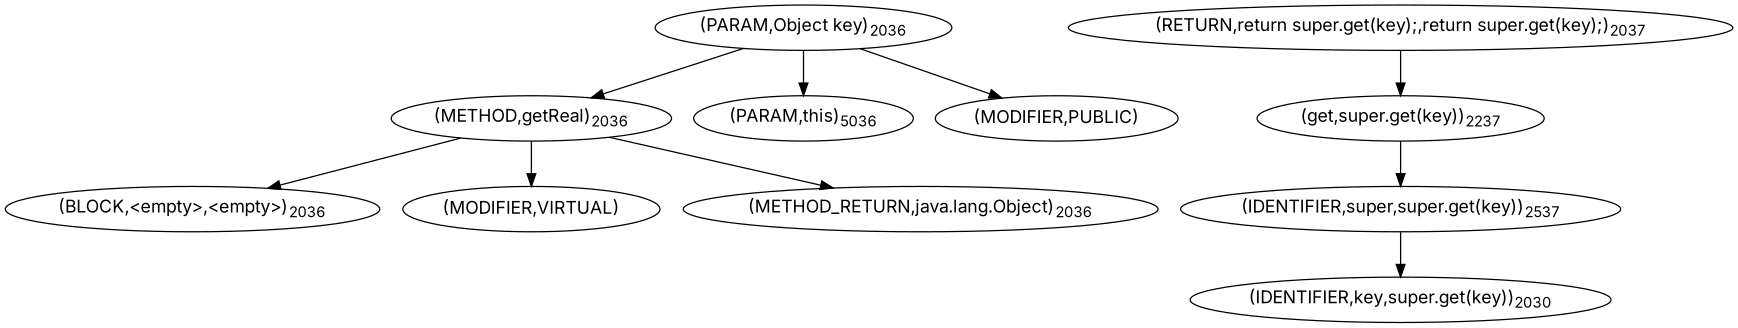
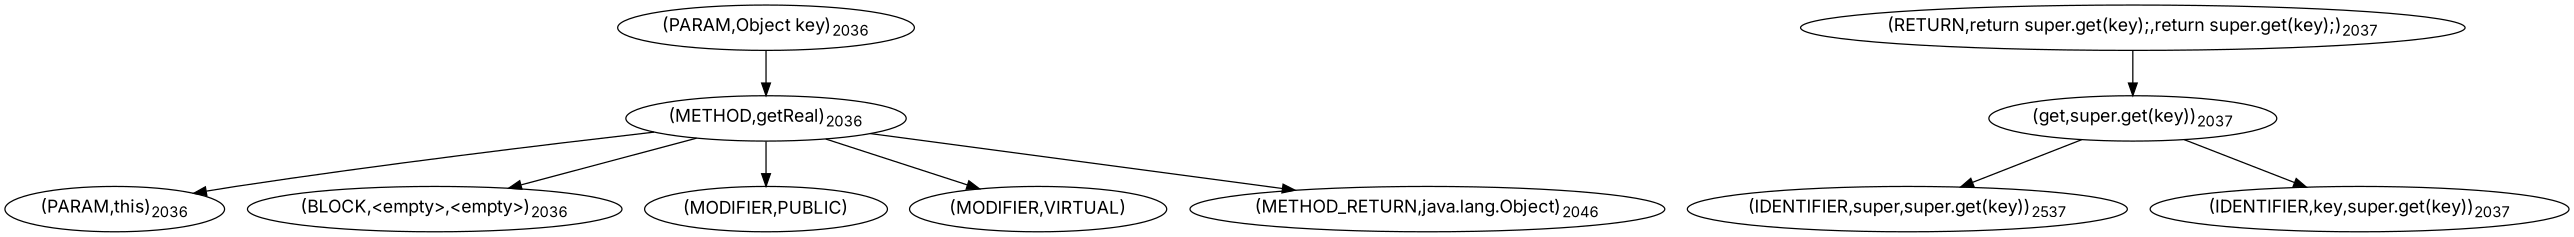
(804, 67) -> (430, 159)
(925, 71) -> (766, 158)
(859, 117) -> (170, 207)
(1483, 117) -> (2215, 117)
(1074, 207) -> (1581, 207)
(1401, 248) -> (2239, 161)
(1534, 298) -> (2492, 207)
